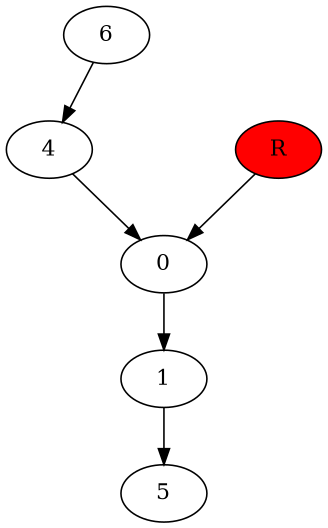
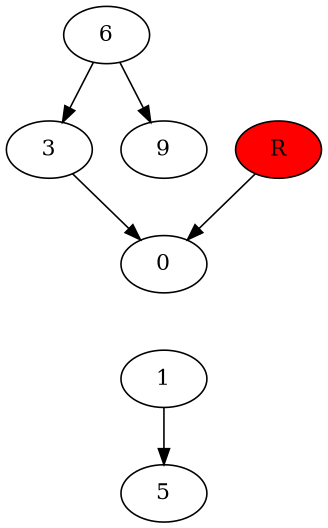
(49, 150) -> (49, 150)
none -> (164, 150)
(164, 314) -> none
